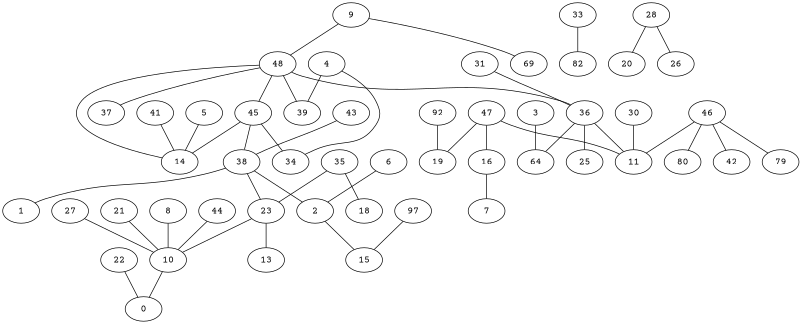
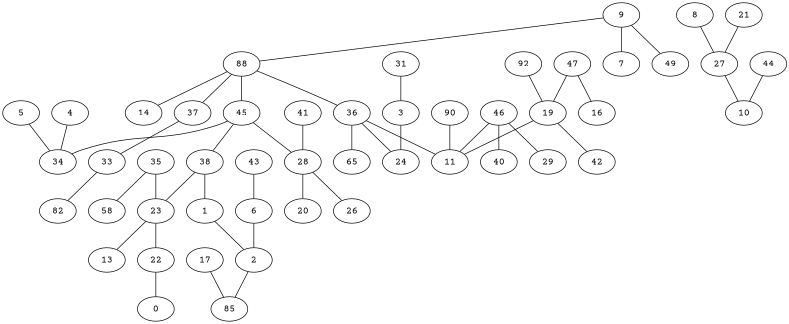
(278, 64) -> (242, 64)
(529, 64) -> (670, 64)
(532, 88) -> (401, 89)
(302, 113) -> none
(634, 113) -> (450, 113)
none -> (158, 133)
(554, 136) -> (504, 135)
(296, 137) -> (254, 187)
(719, 137) -> (572, 137)
(167, 138) -> (303, 138)
(192, 138) -> (39, 137)
(216, 138) -> (272, 137)
(536, 162) -> (401, 162)
(585, 162) -> (352, 162)
(683, 162) -> (499, 162)
(781, 162) -> (548, 162)
(278, 187) -> (229, 235)
(487, 187) -> (621, 40)
(364, 211) -> (107, 211)
(413, 211) -> (205, 260)
(144, 235) -> (732, 39)
(217, 235) -> (156, 236)
(168, 236) -> (707, 39)
(364, 260) -> (229, 309)
(156, 285) -> none
